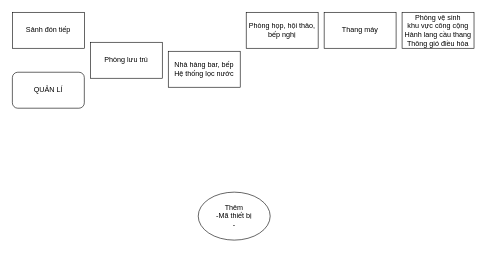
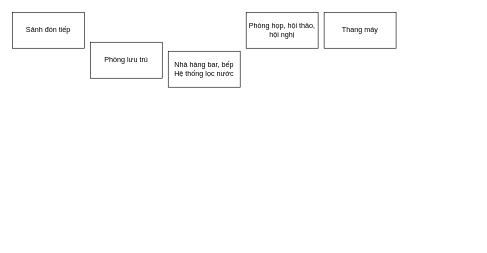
(282, 30) -> (282, 30)
(438, 30) -> none
(48, 90) -> none
(234, 216) -> none
